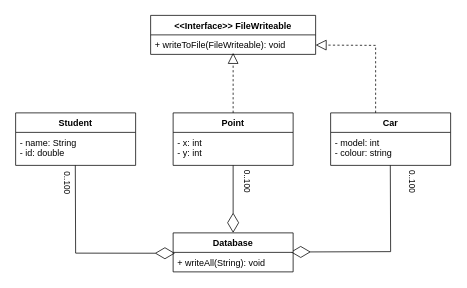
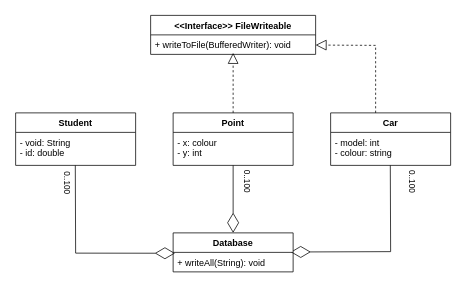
(227, 45) -> (233, 45)
(50, 143) -> (49, 143)
(192, 143) -> (200, 143)
